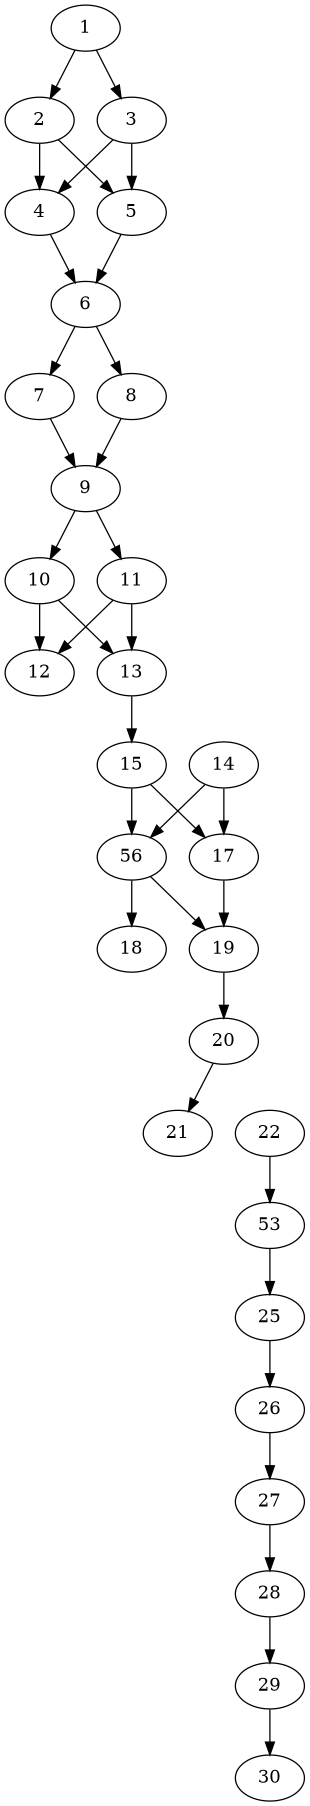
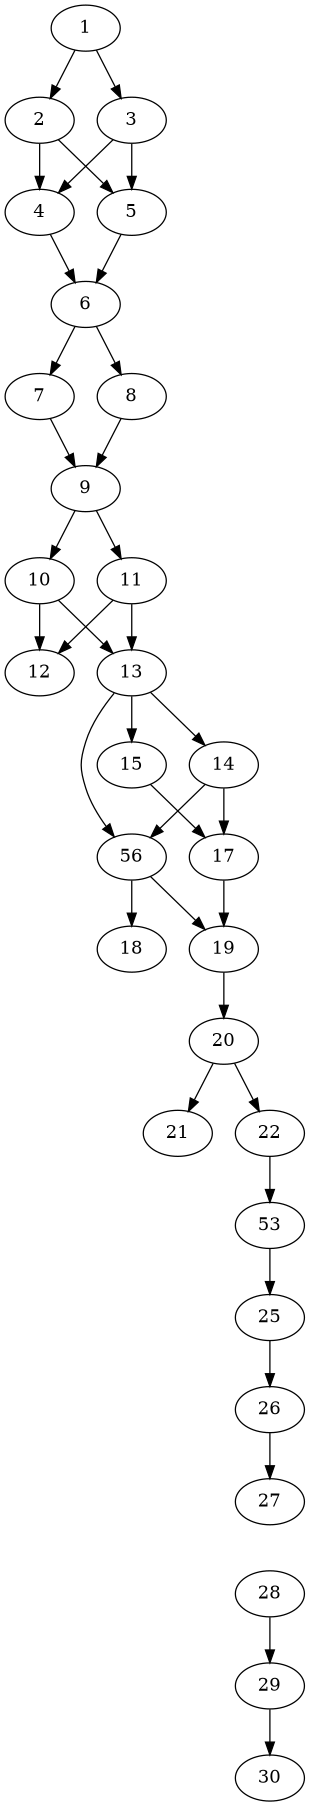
none -> (173, 714)
(132, 805) -> (82, 758)
none -> (244, 1082)
(270, 1542) -> none
